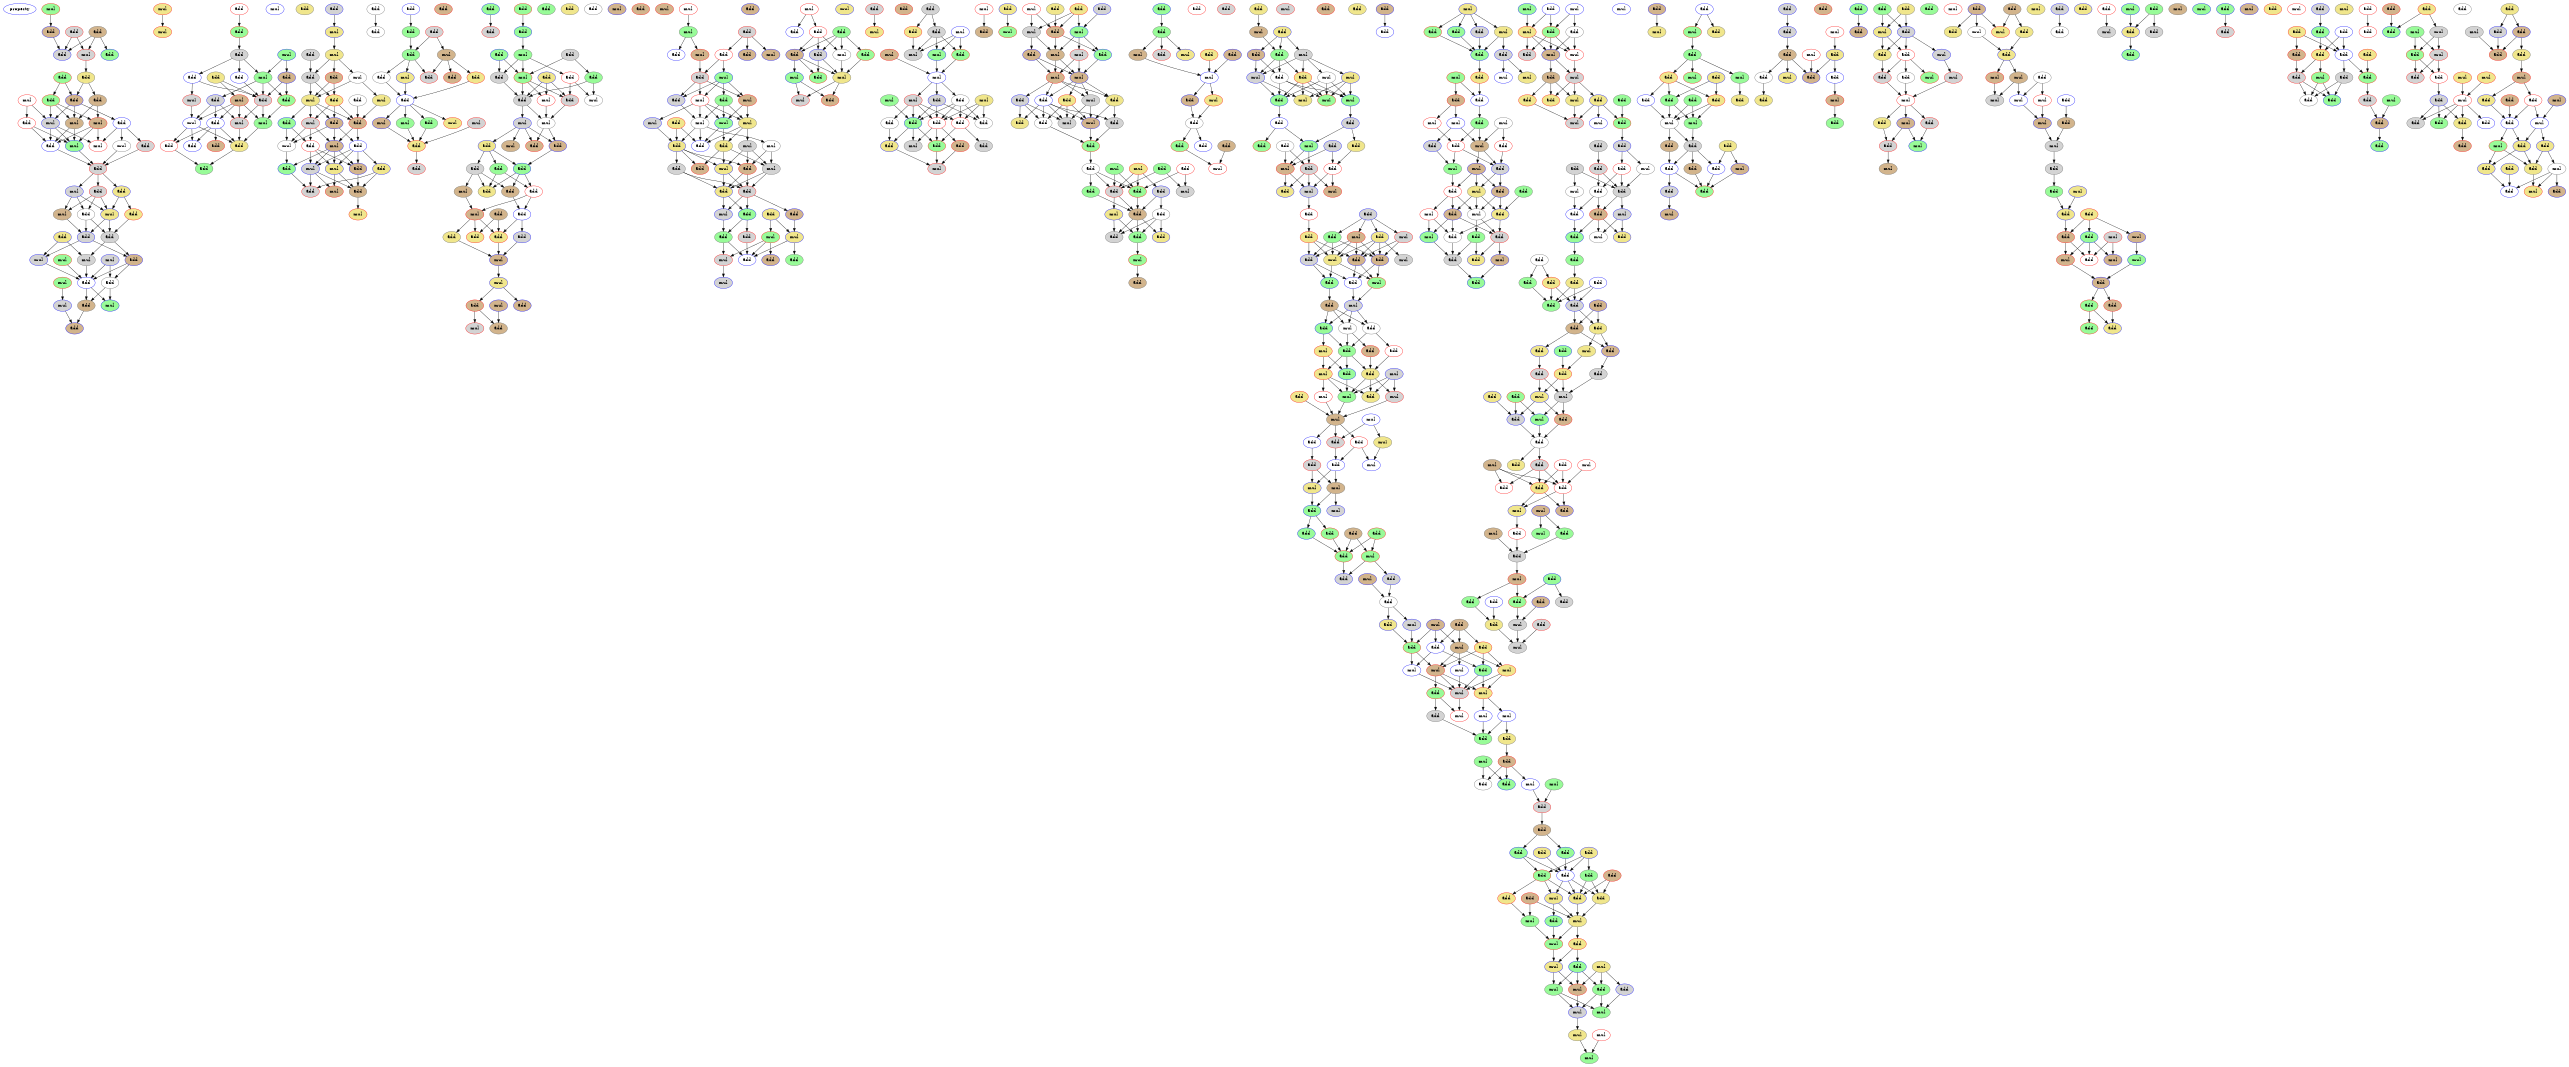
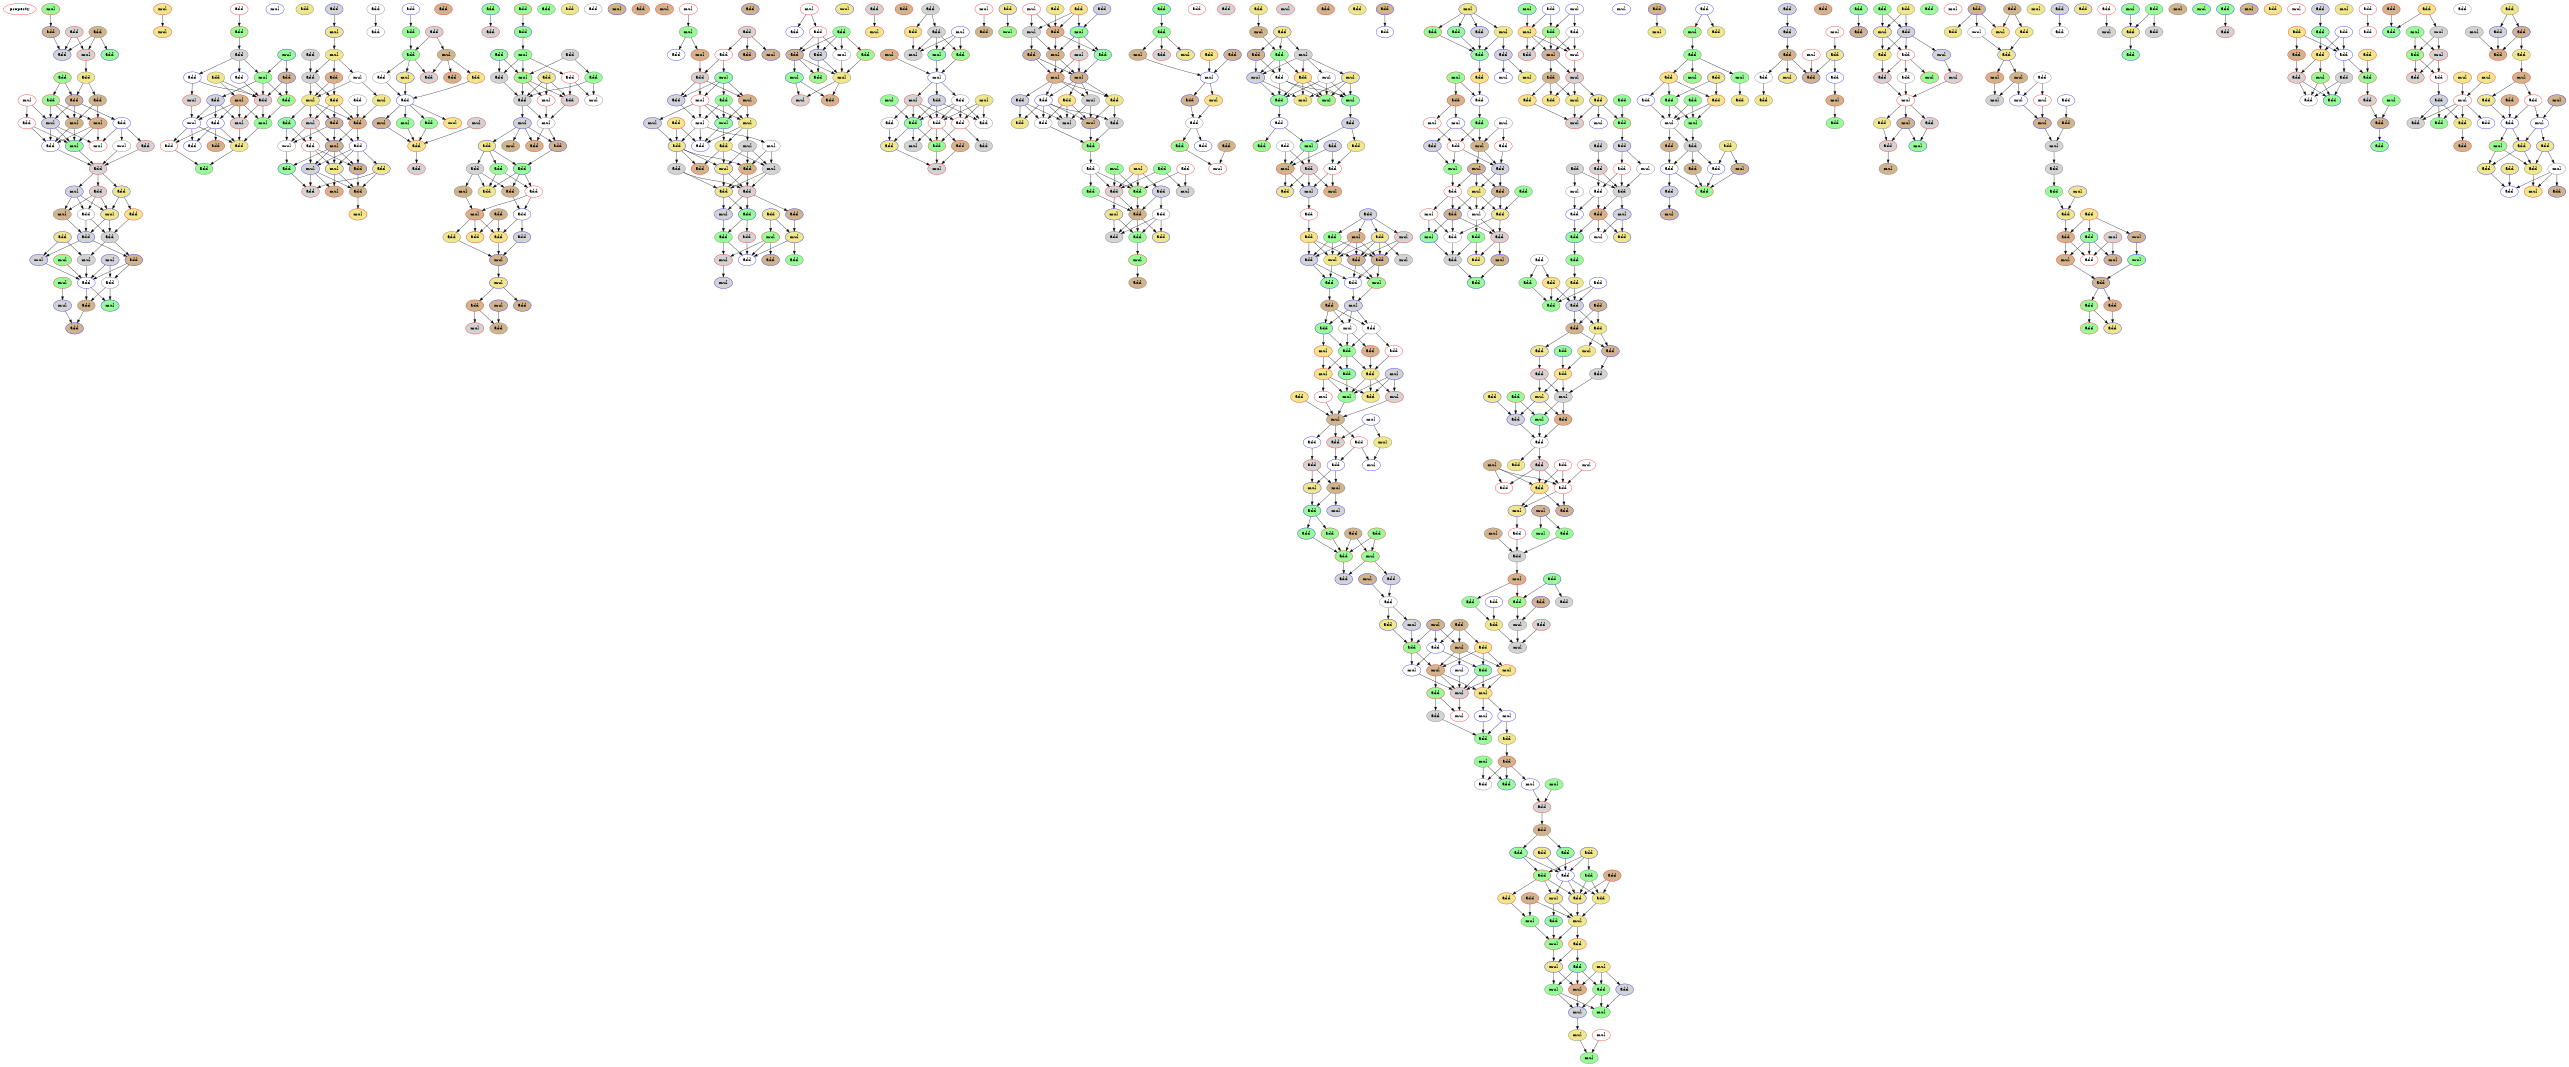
(20, 9) -> (20, 9)
